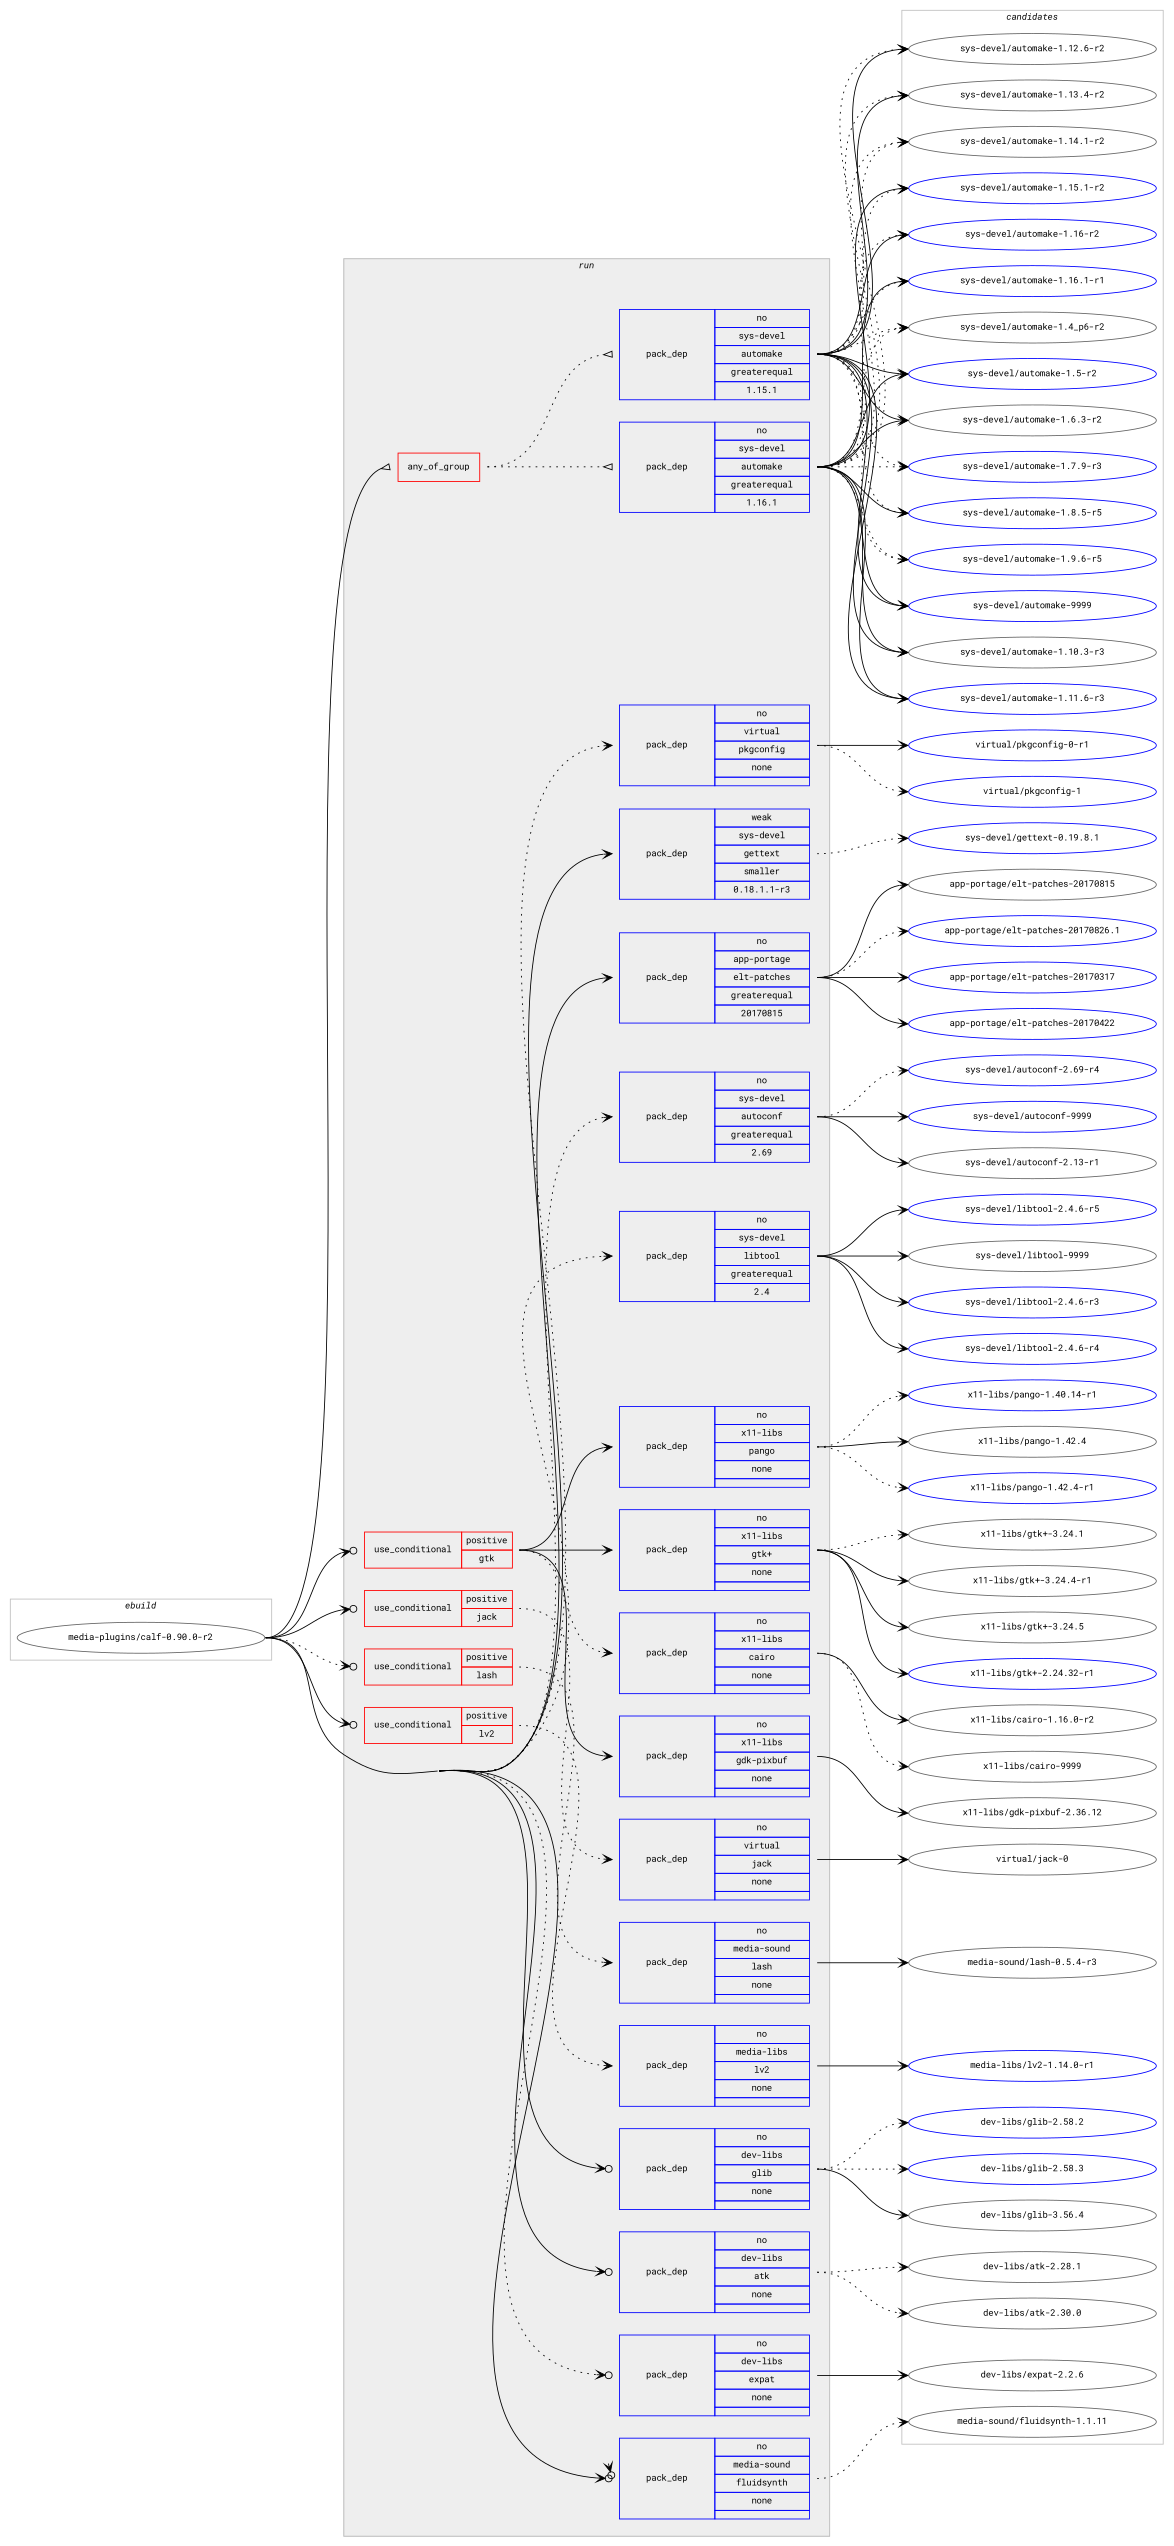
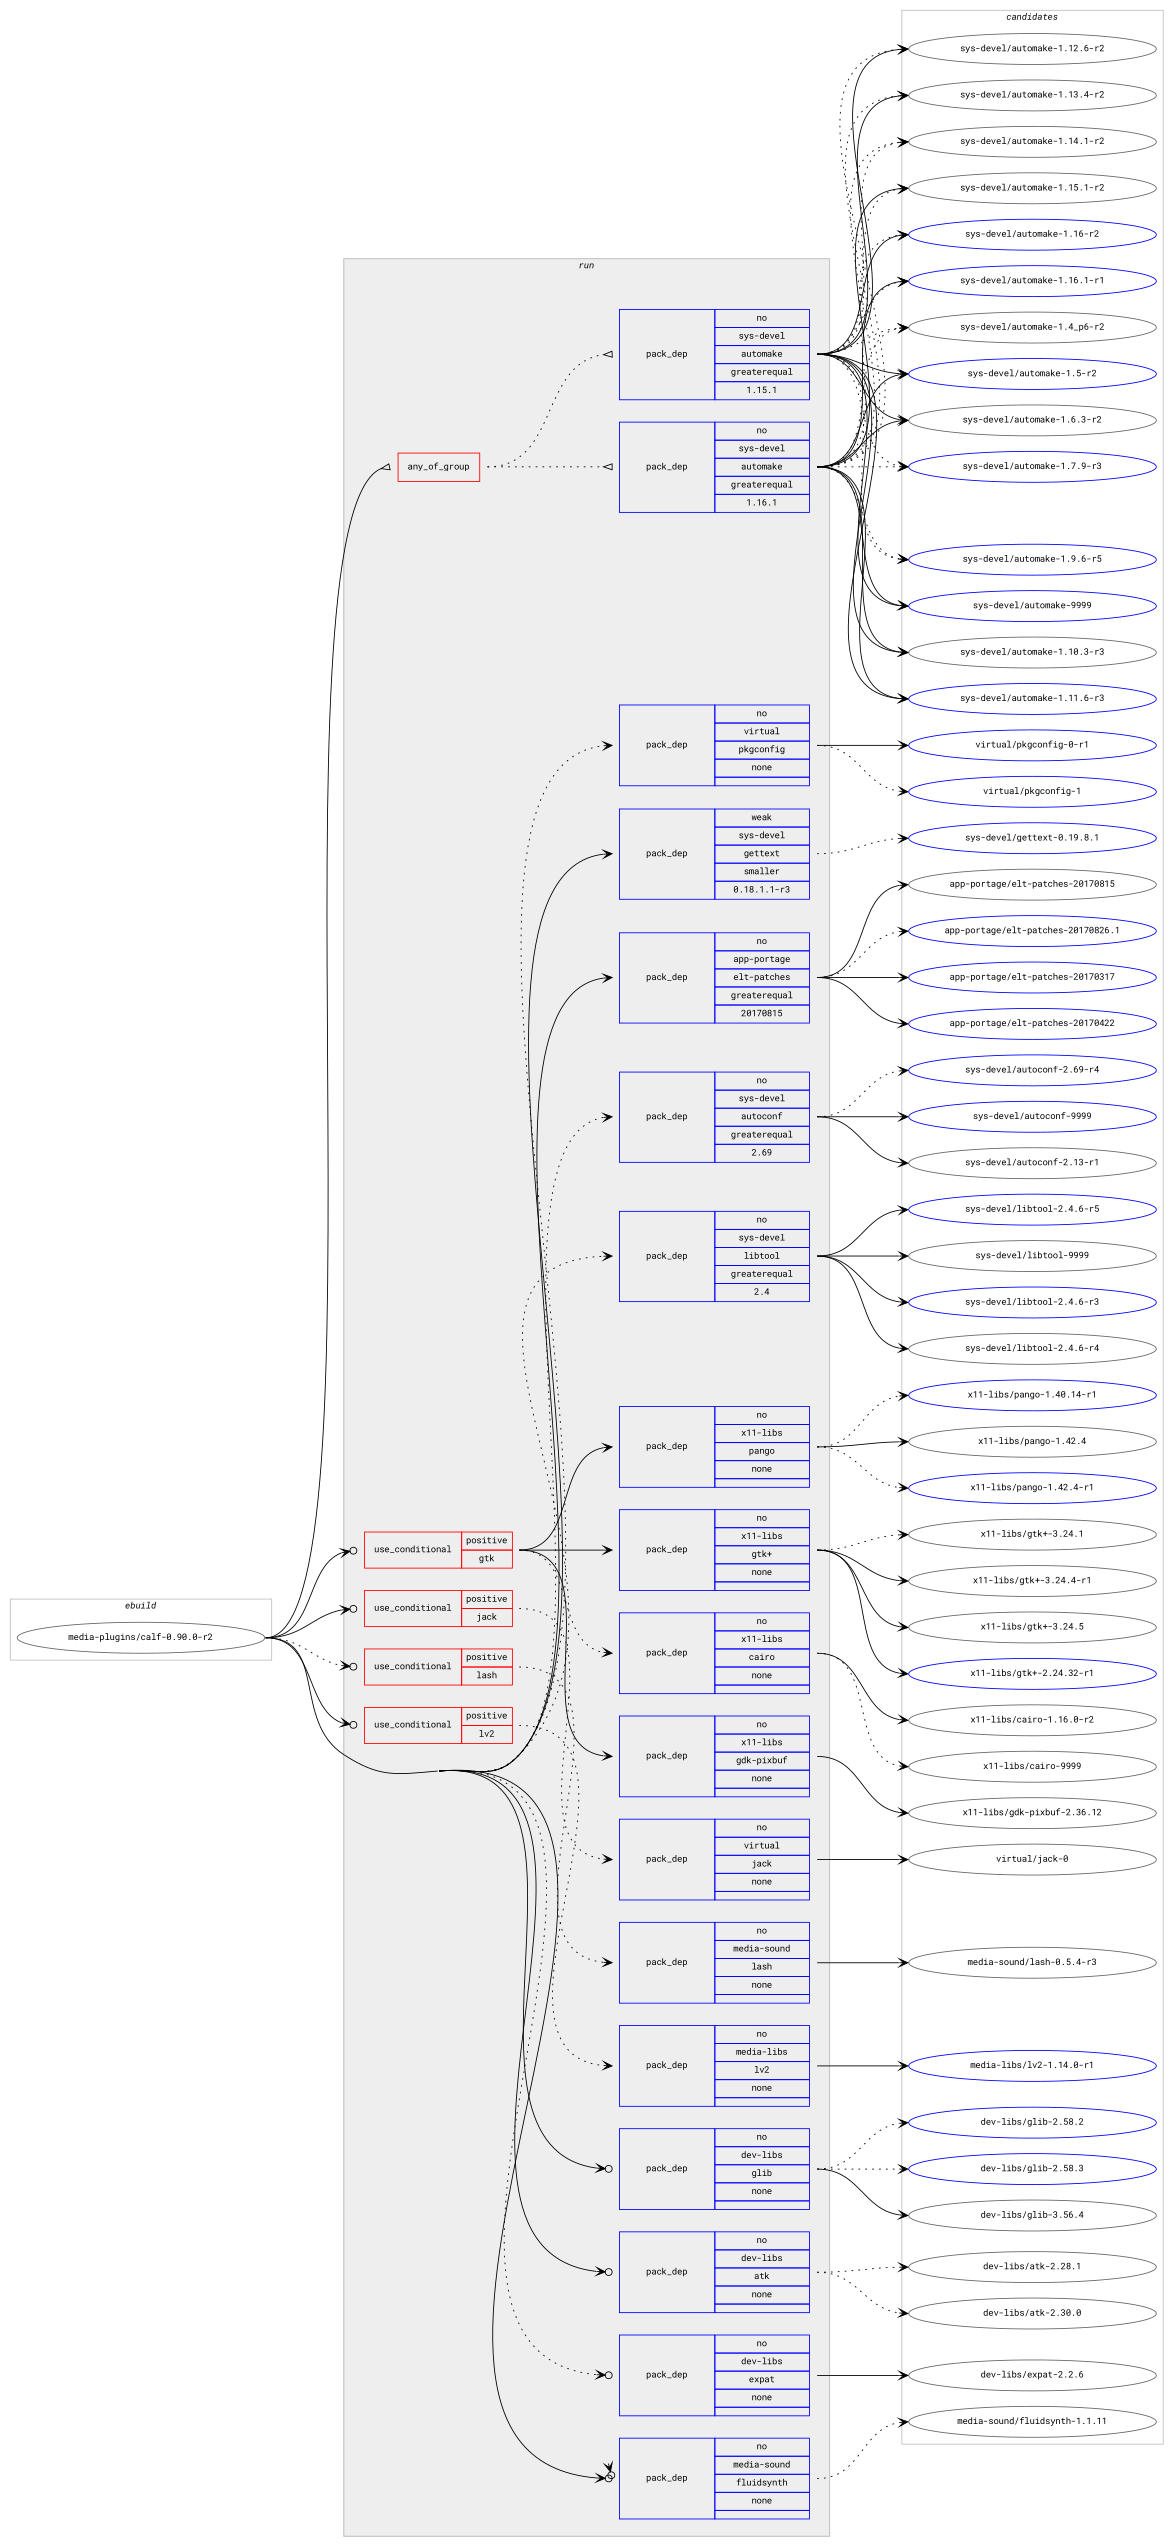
(1033, 188) -> (1033, 188)
(1033, 513) -> none
(1033, 1349) -> (1033, 1349)
